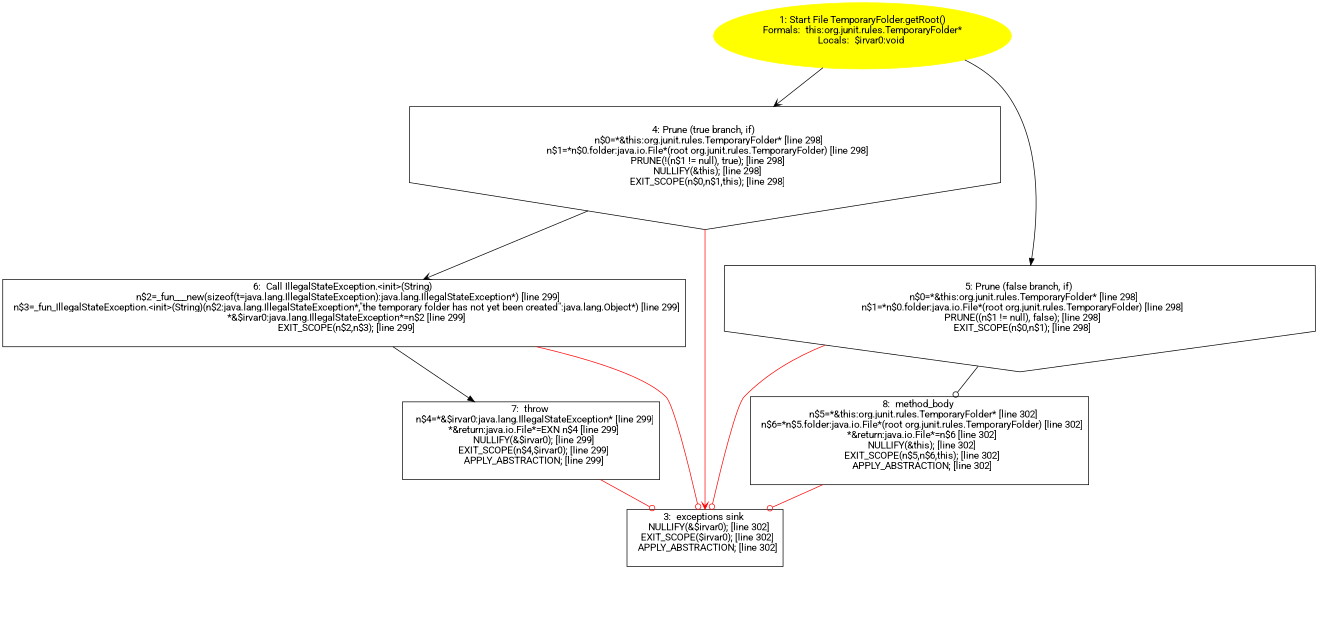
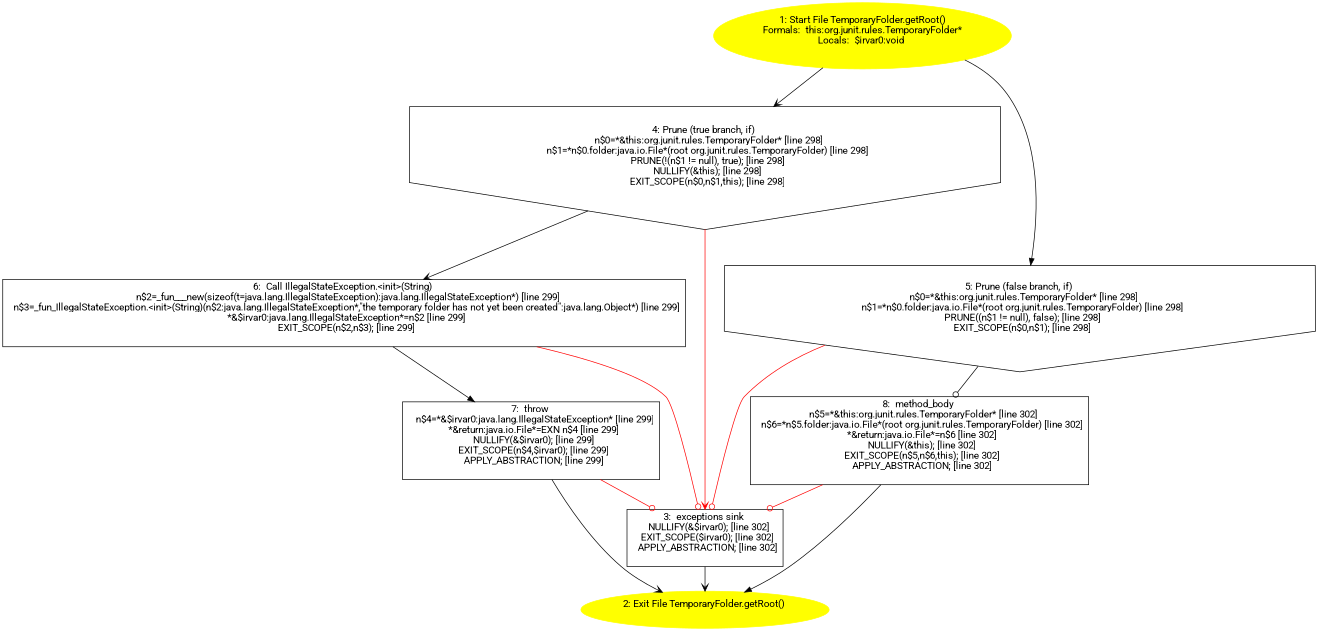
none -> (705, 610)
